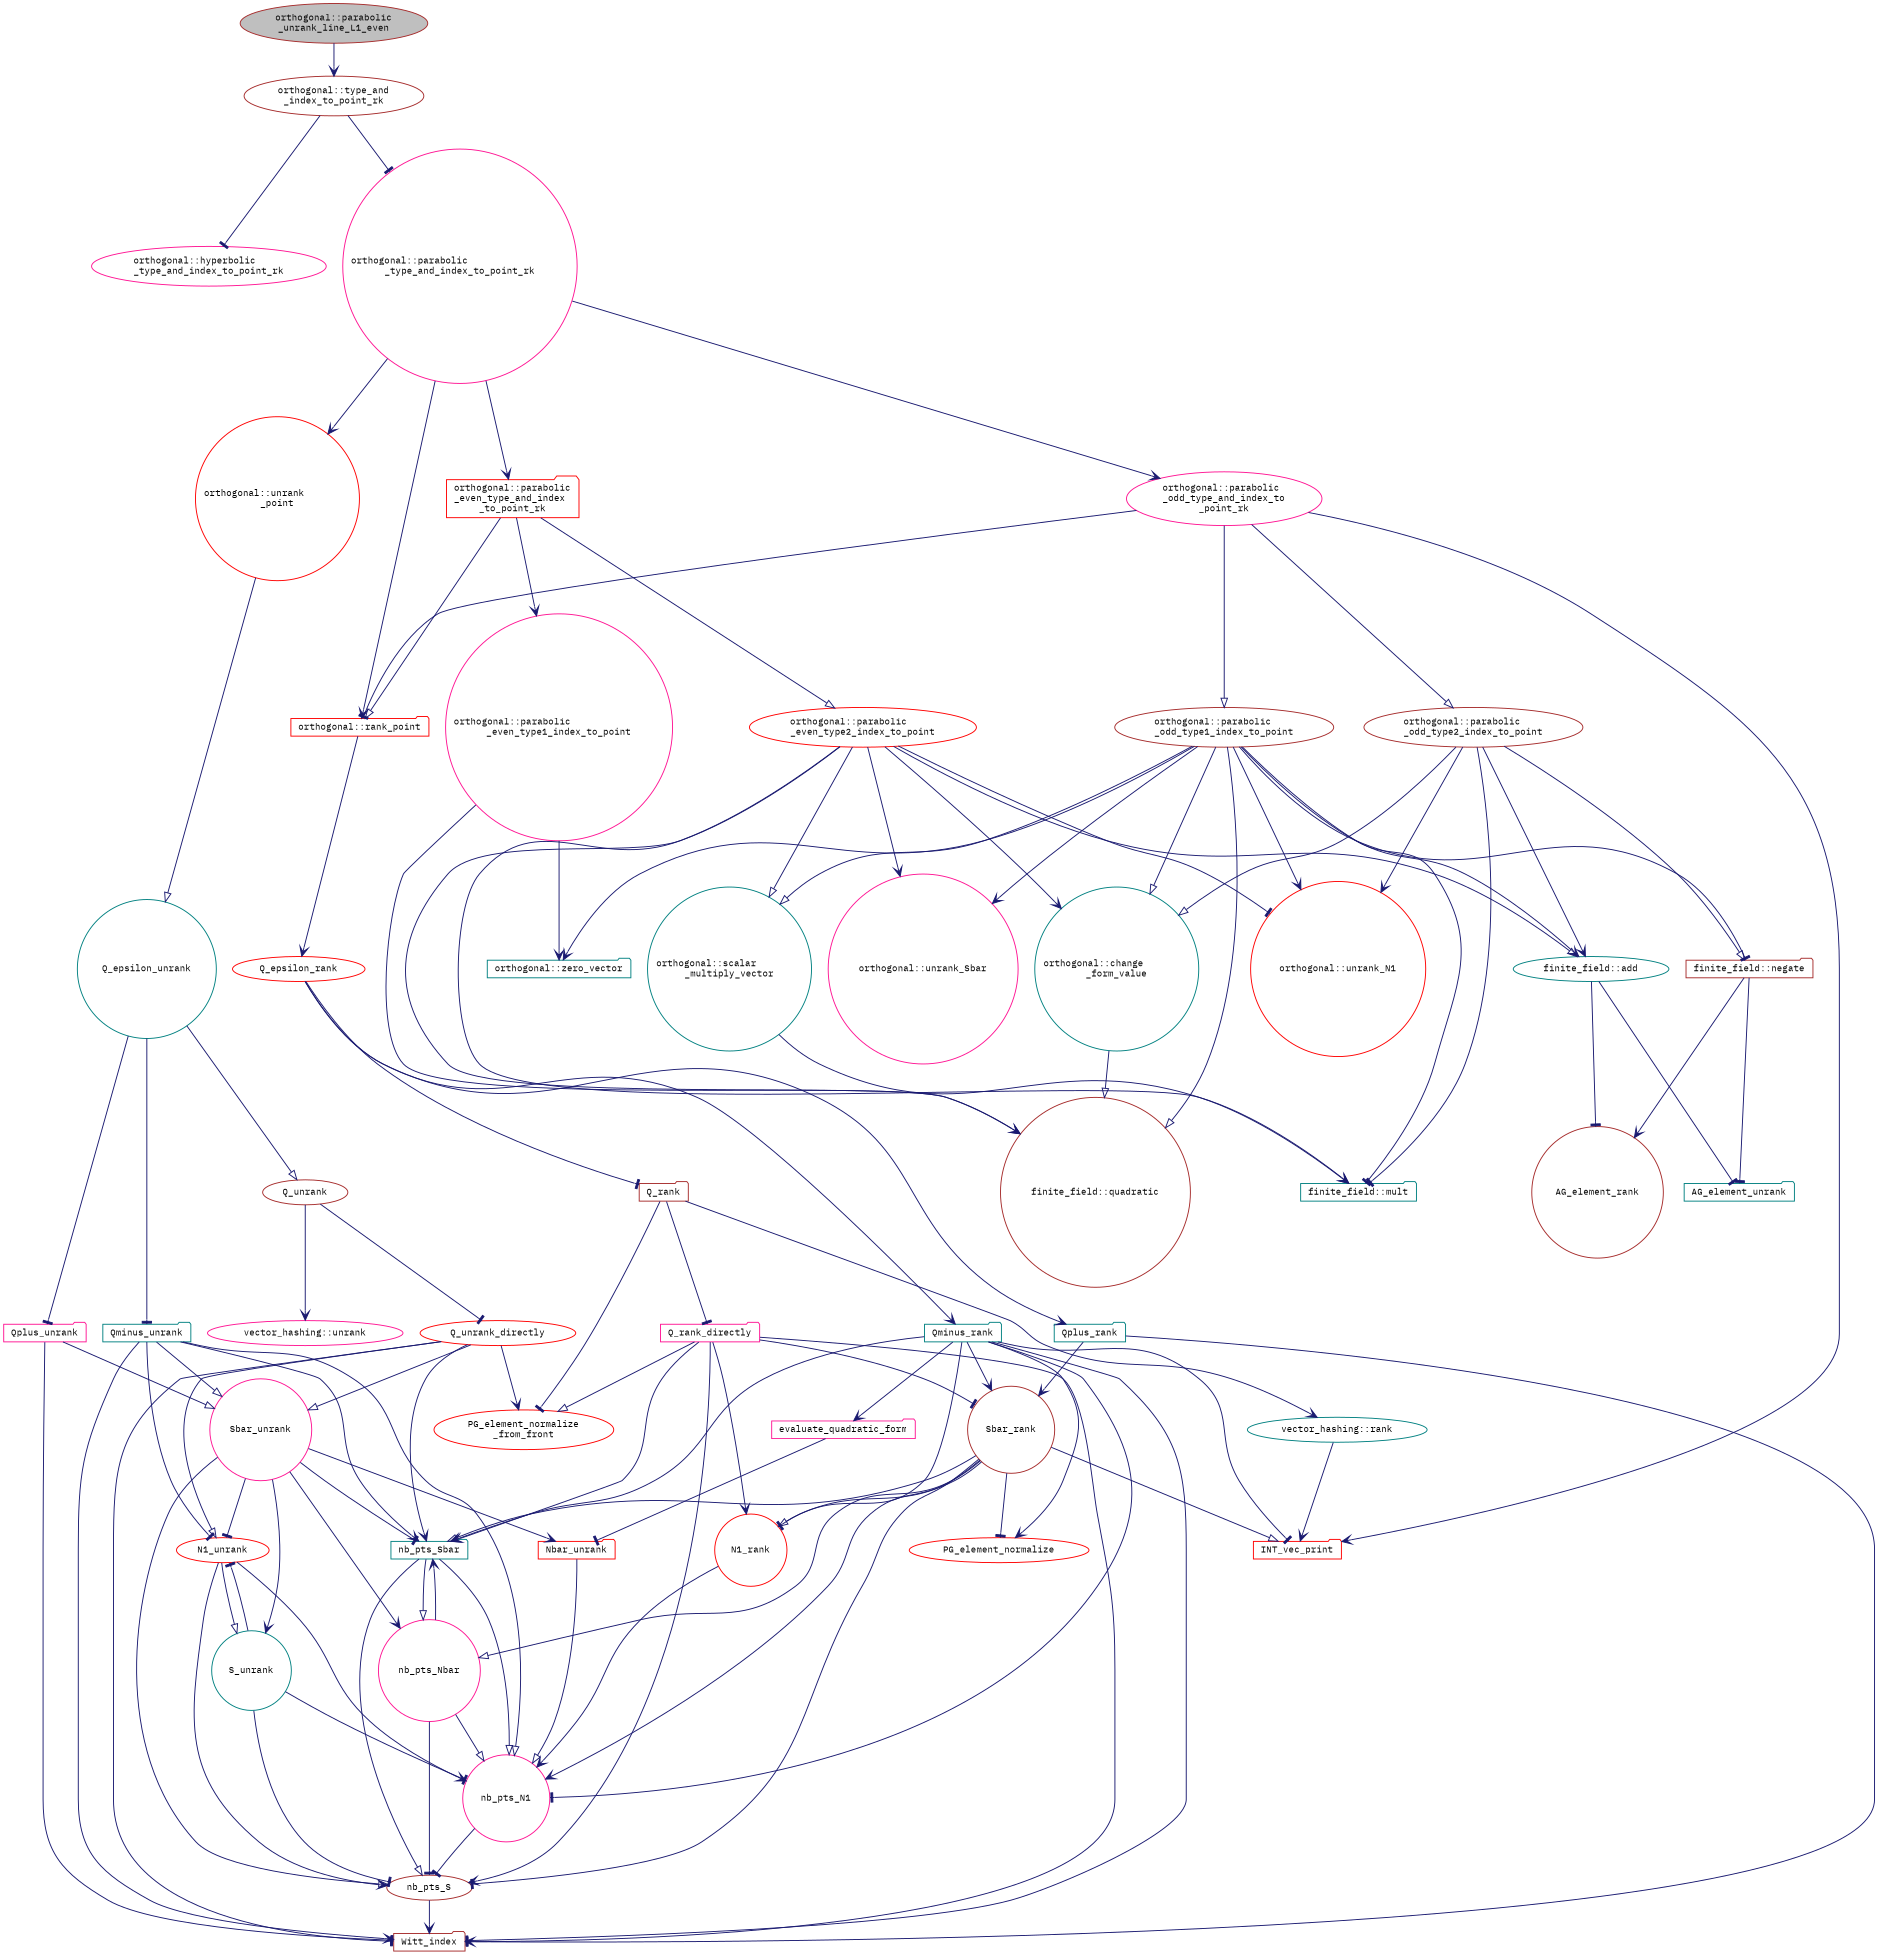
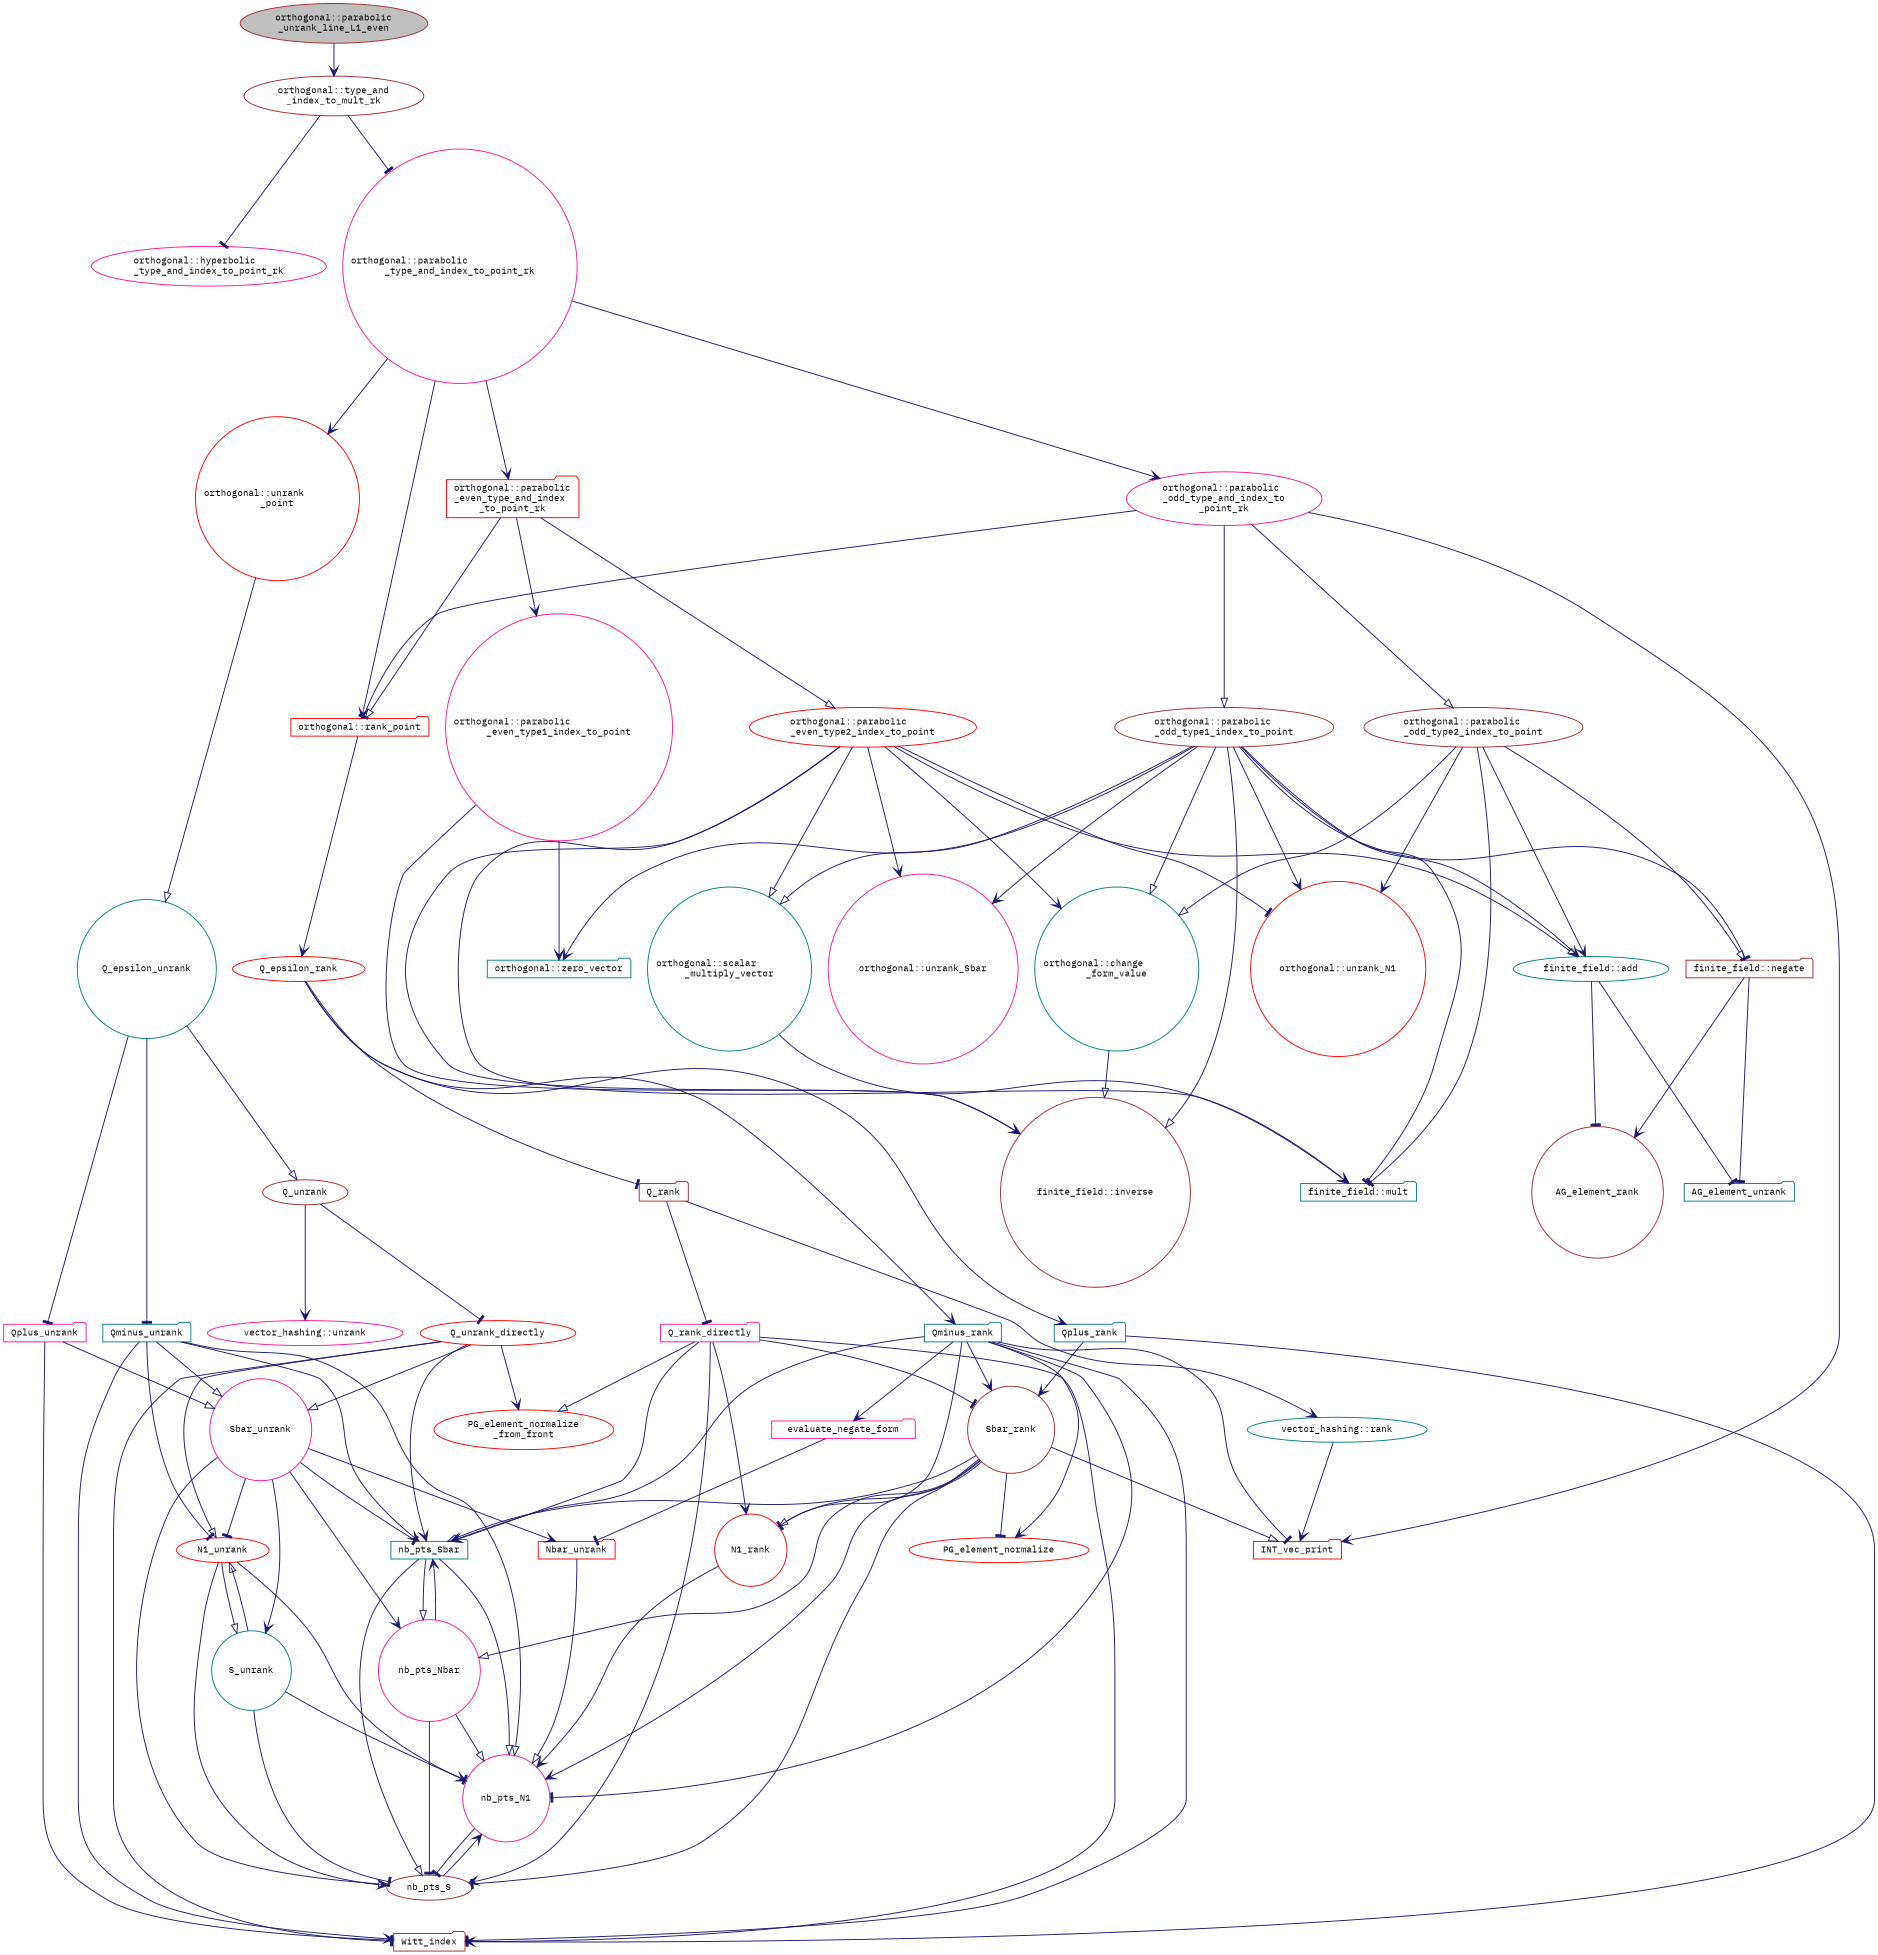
(334, 96) -> (334, 96)
(1095, 1192) -> (1095, 1192)
(606, 1307) -> none
(843, 1430) -> (843, 1430)
(241, 1599) -> (241, 1599)
(429, 1912) -> (460, 1859)
